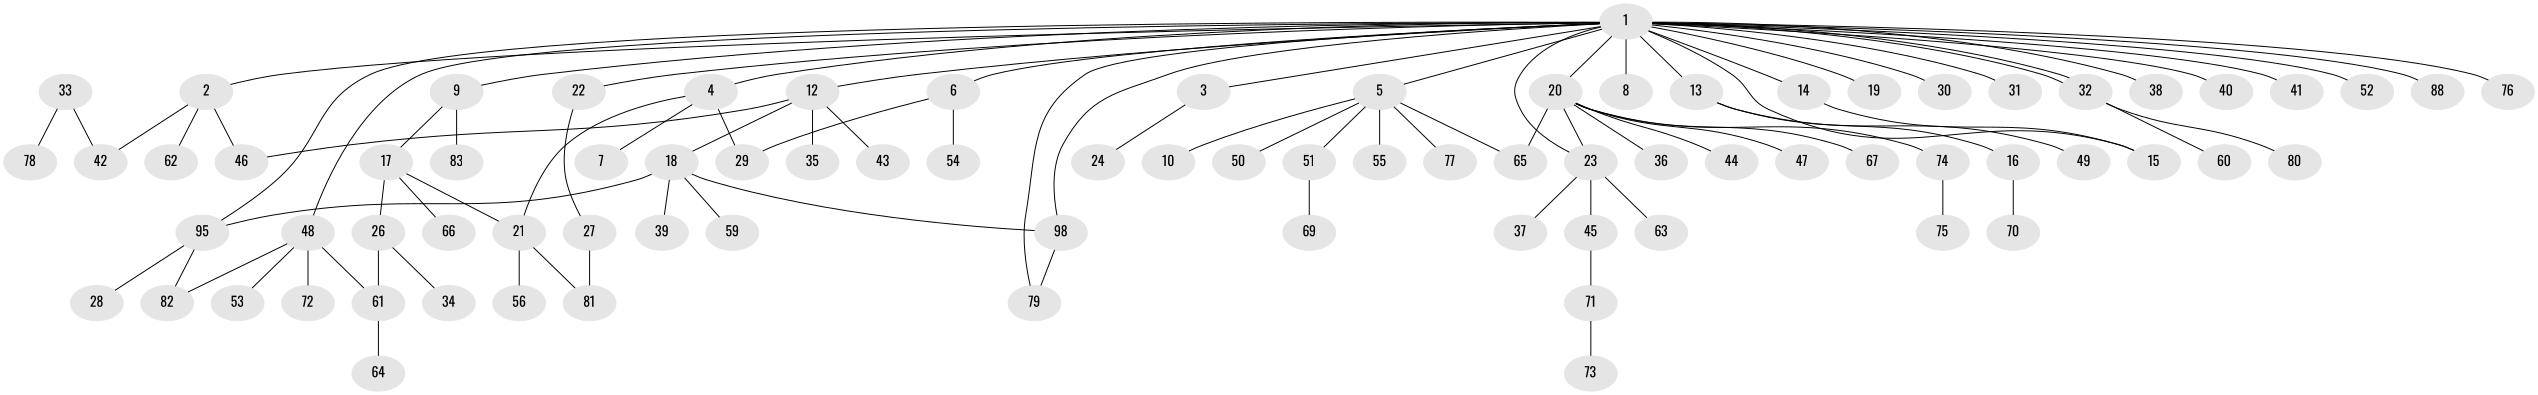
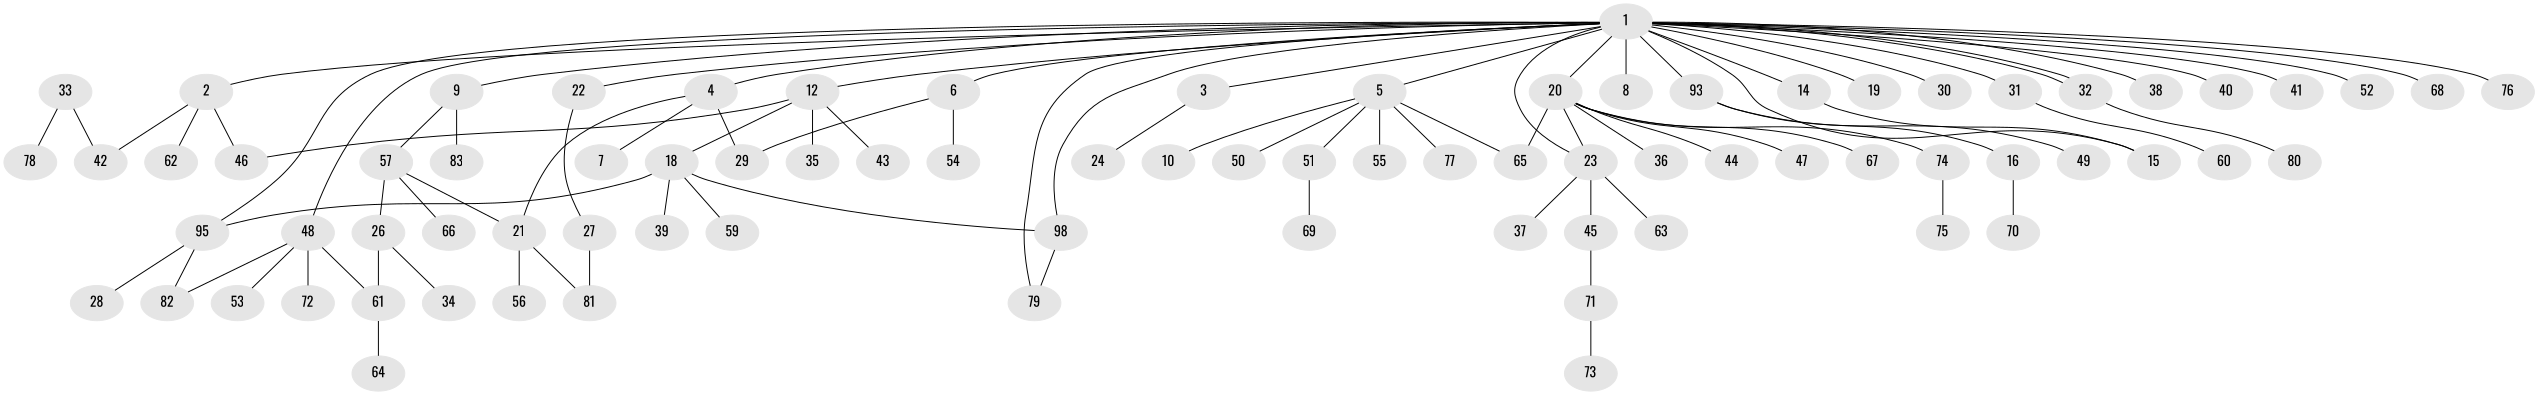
(1696, 92) -> (1696, 92)
(2438, 92) -> (2438, 92)
(2155, 127) -> (2120, 127)
(386, 162) -> (386, 162)
